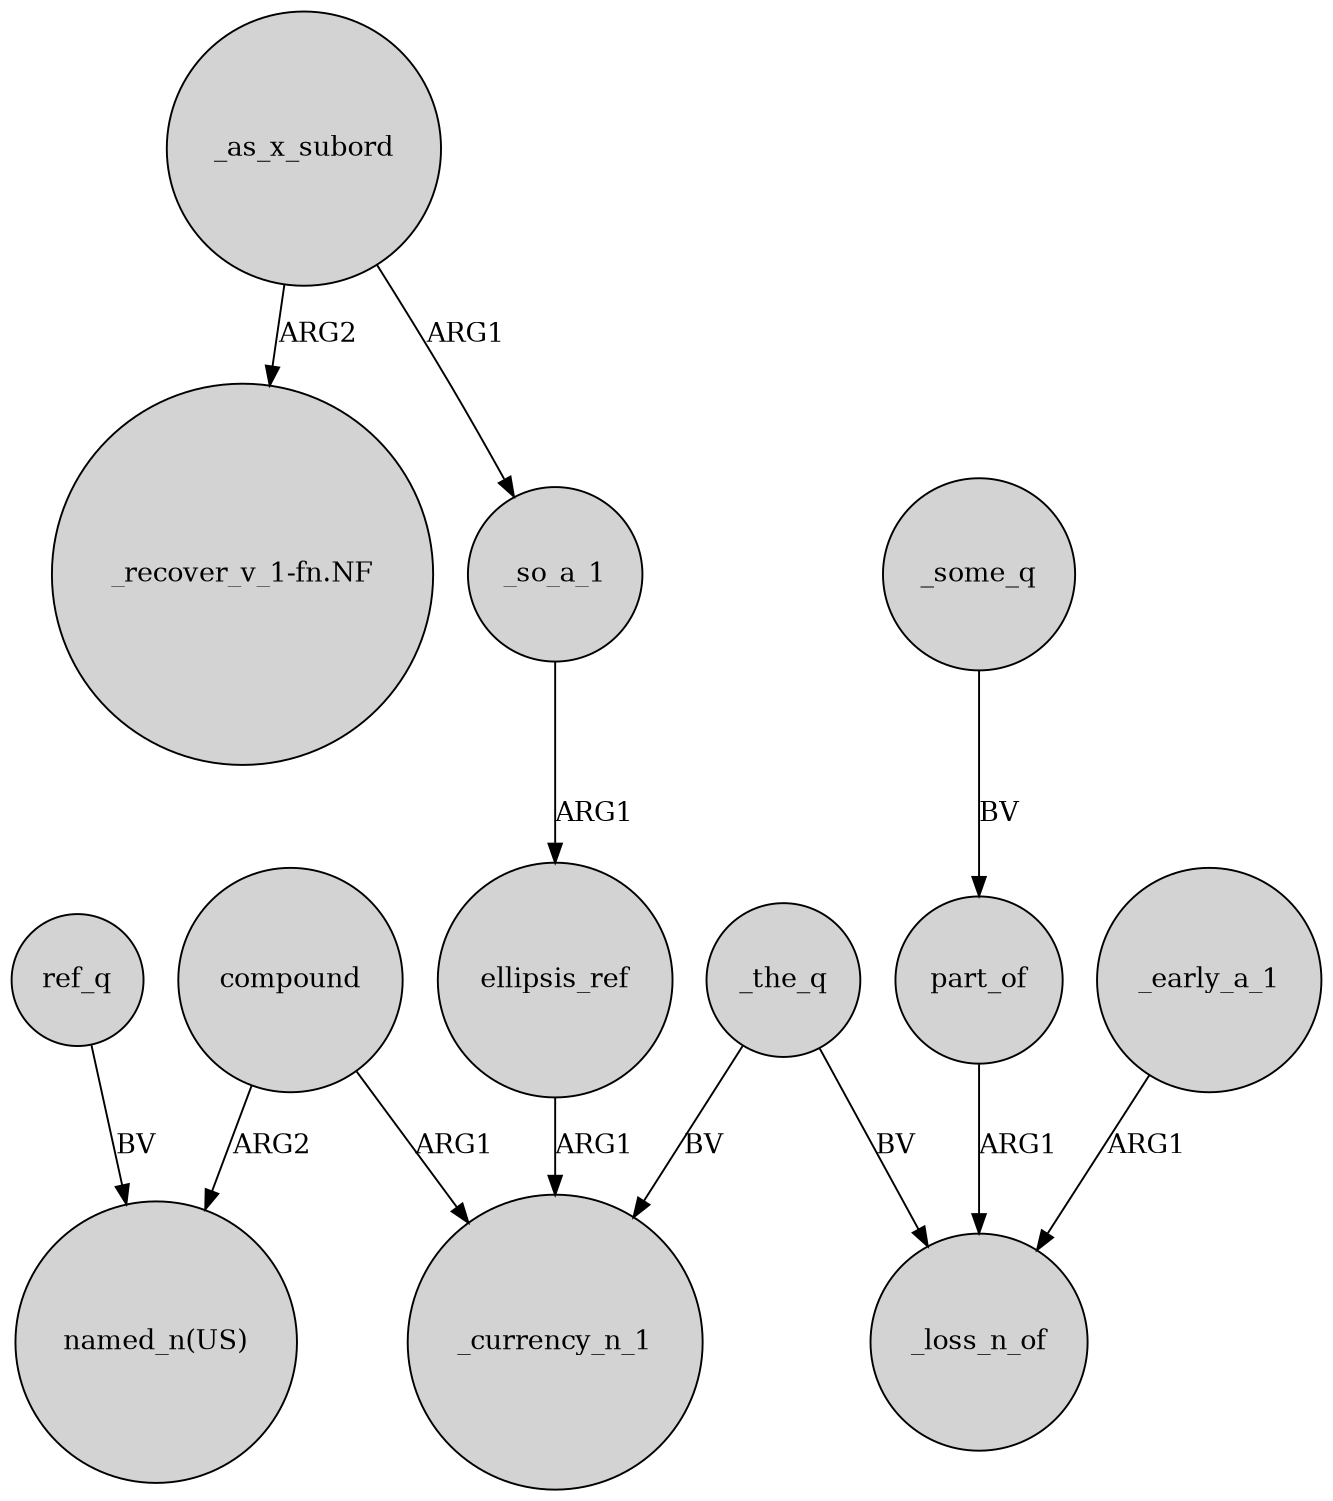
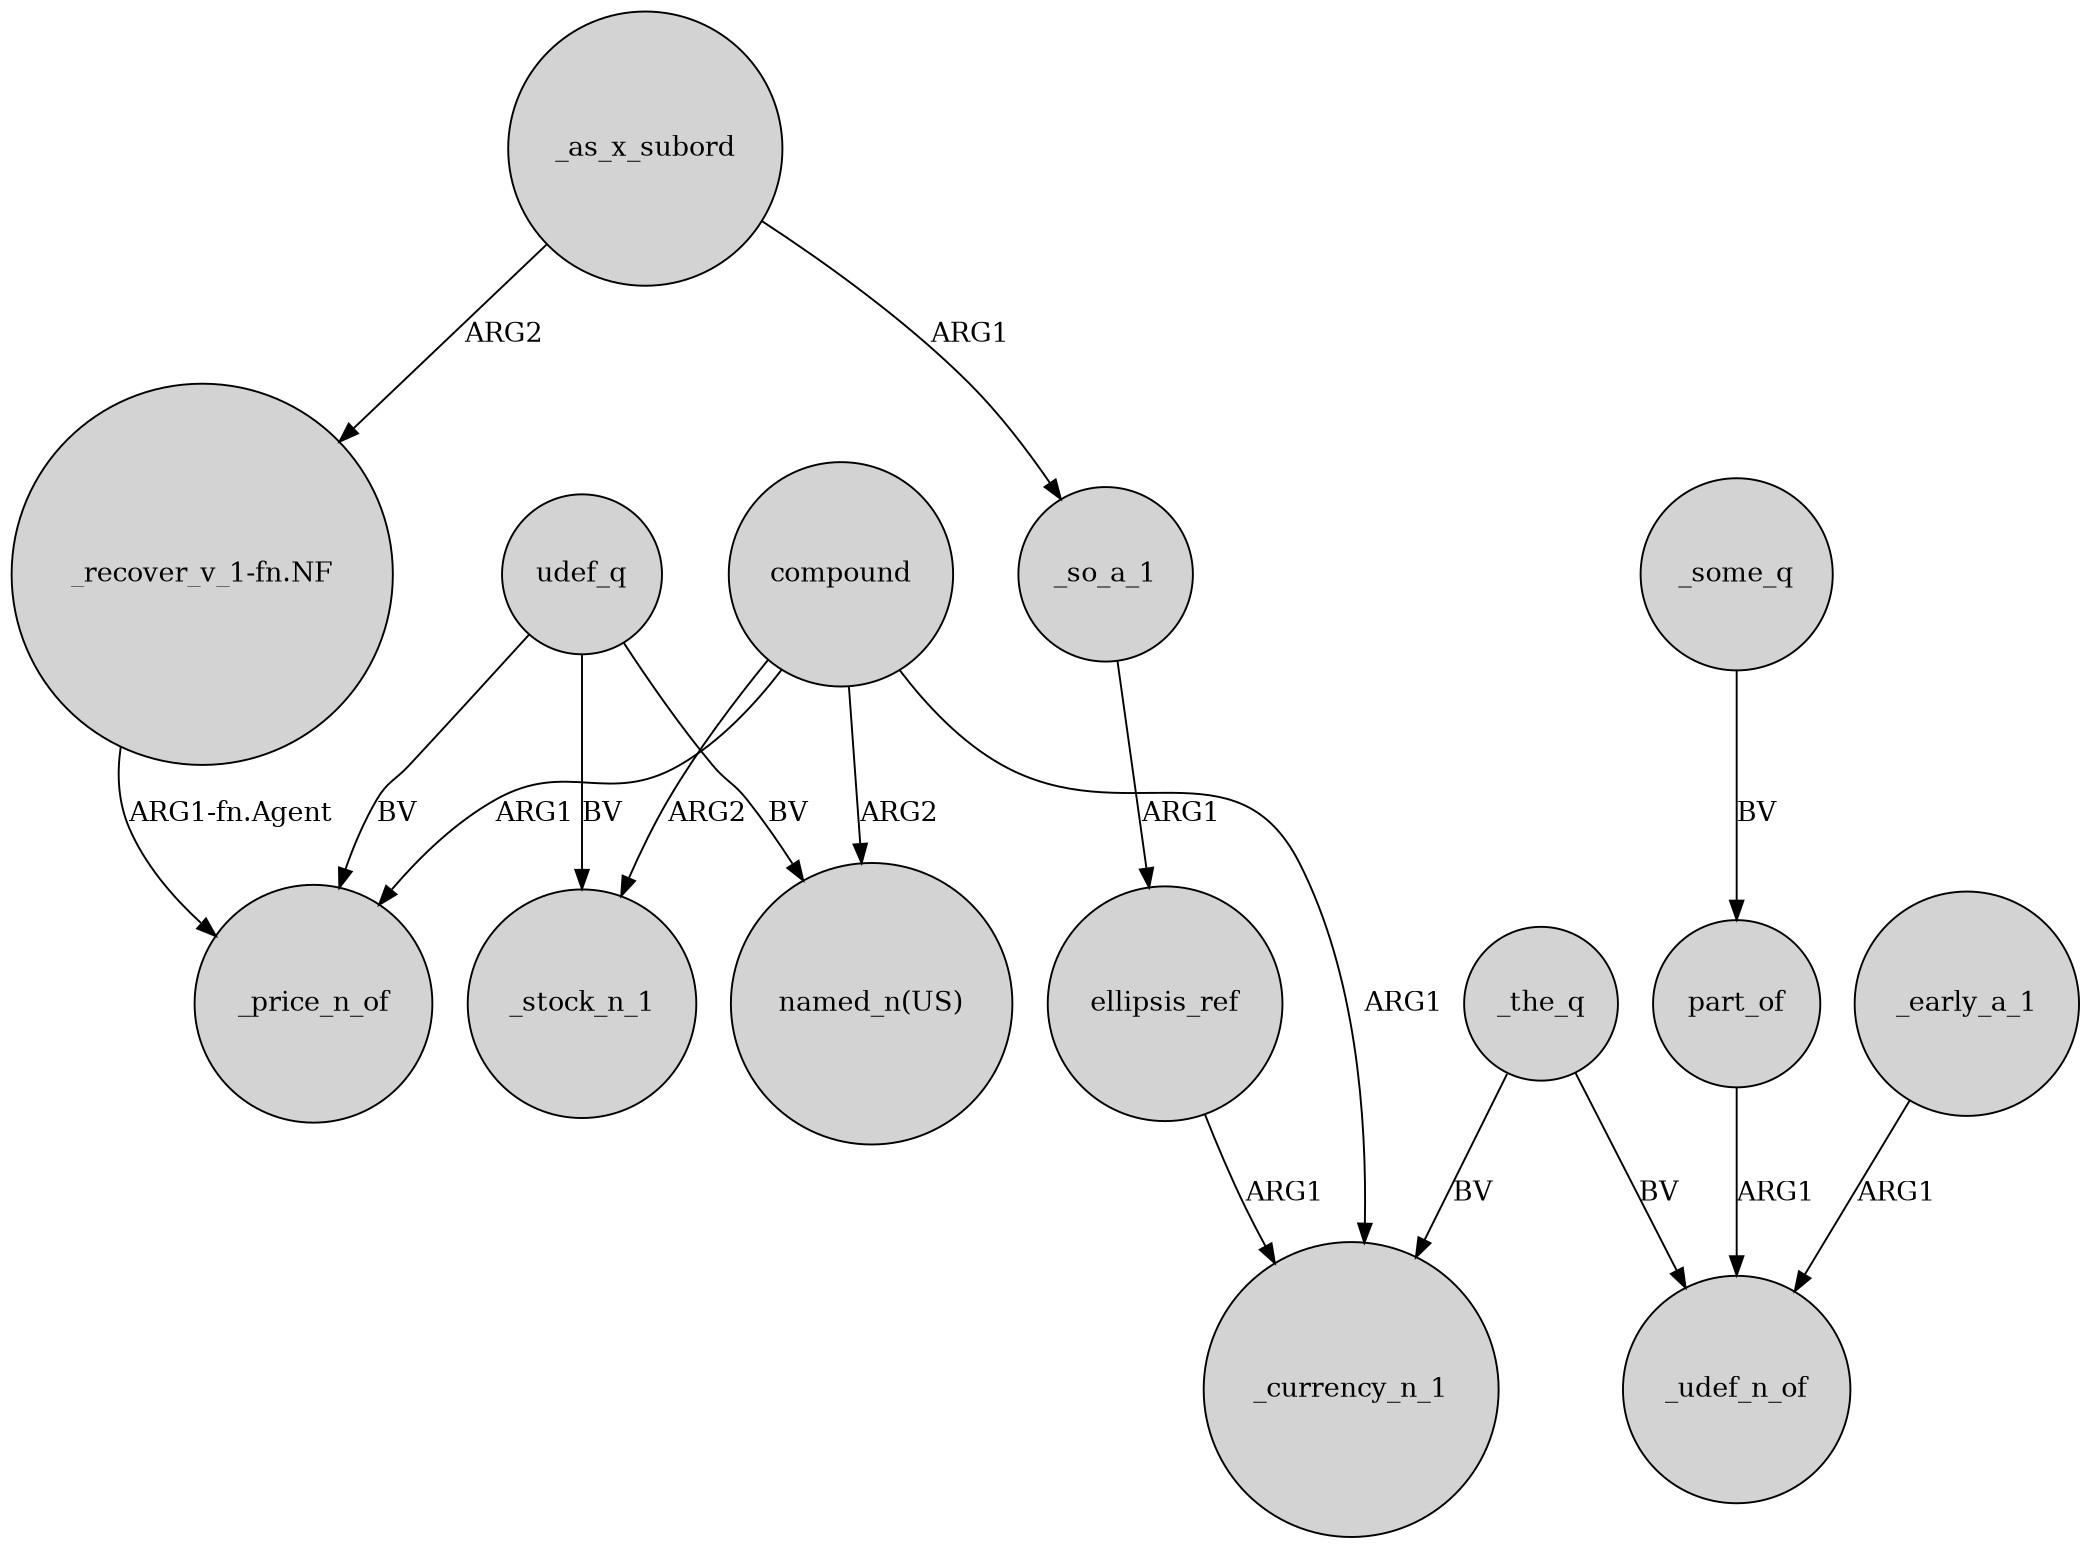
(78, 980) -> (582, 574)
none -> (313, 1004)
none -> (582, 1004)
(979, 1342) -> (1737, 1390)
